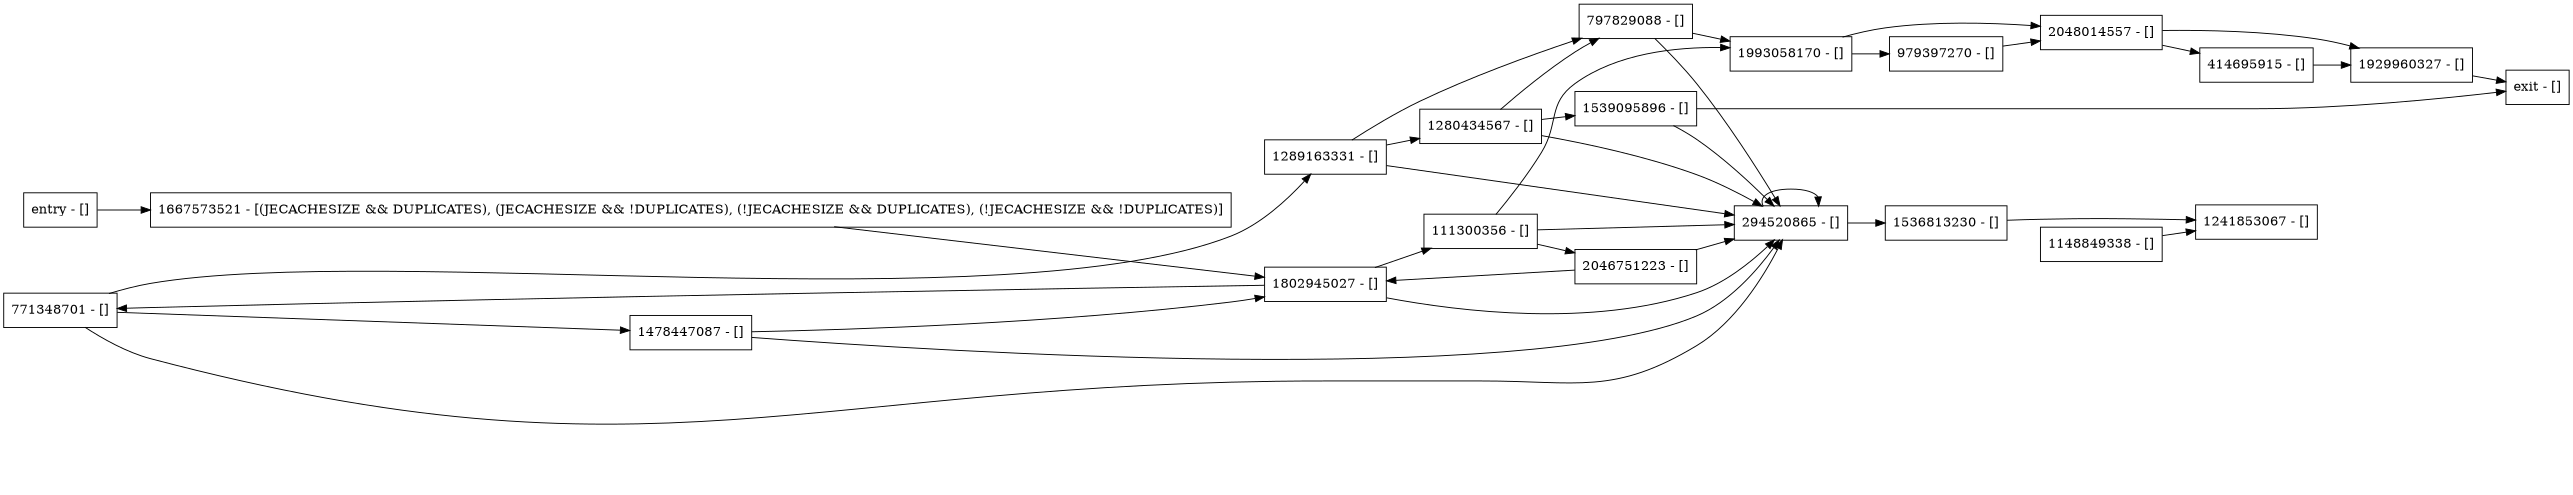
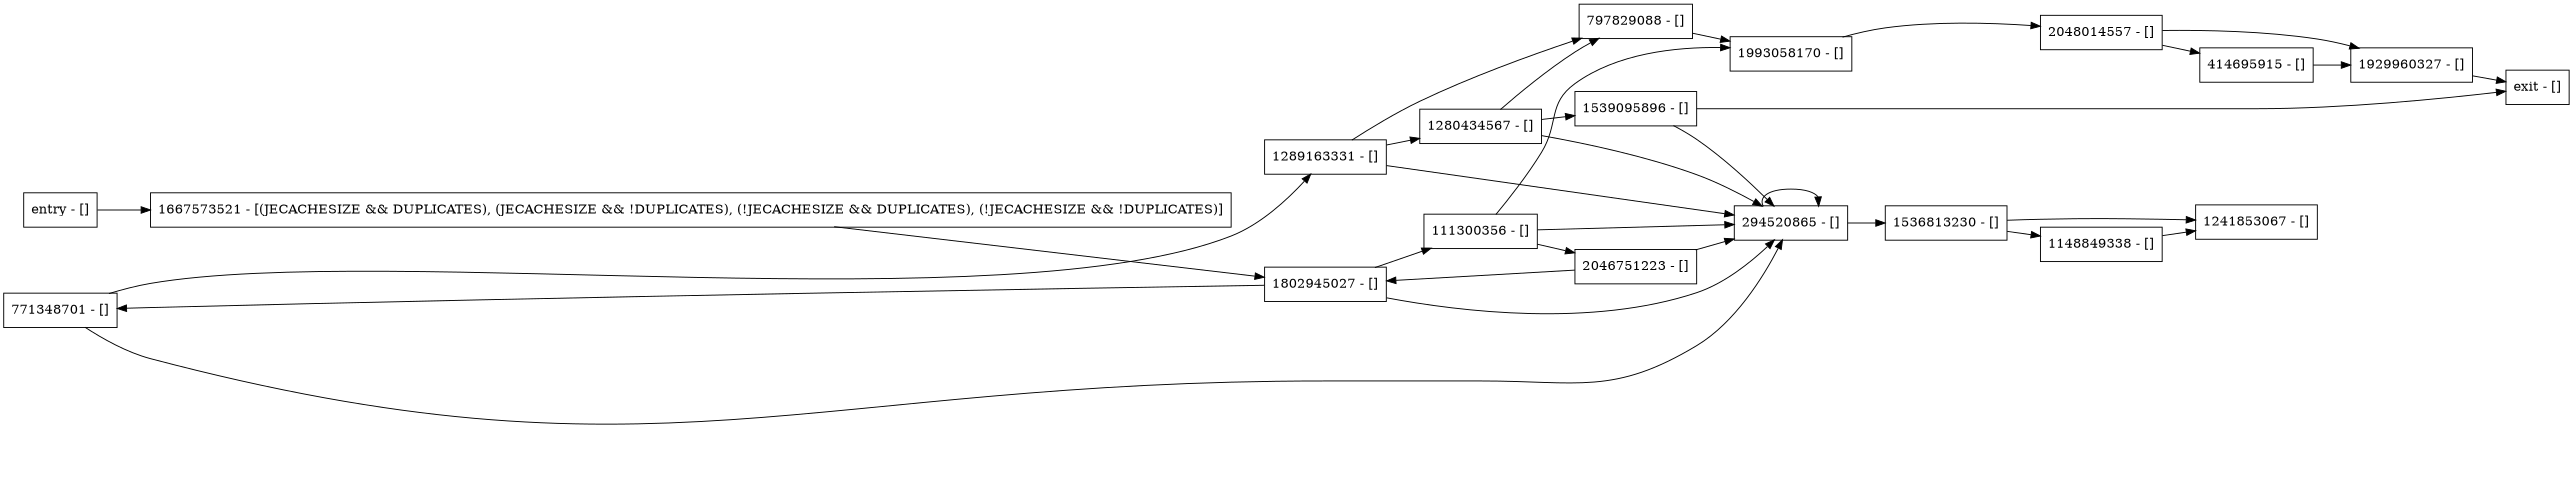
(1946, 54) -> none
(1723, 118) -> none
none -> (2019, 233)
(691, 333) -> none
